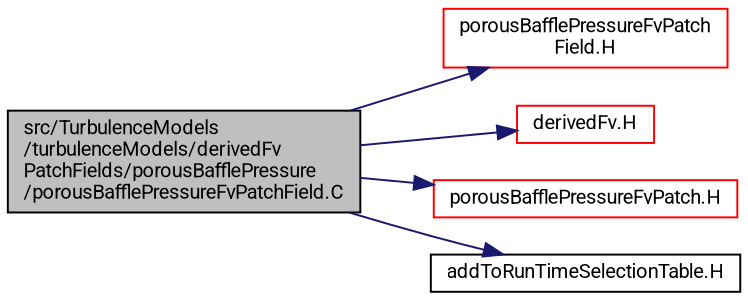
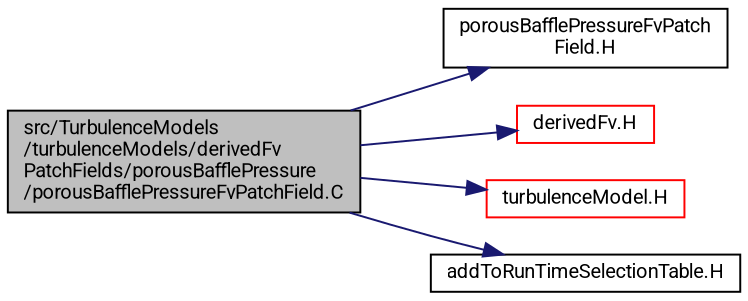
(586, 38) -> (586, 38)
(586, 199) -> (586, 199)
